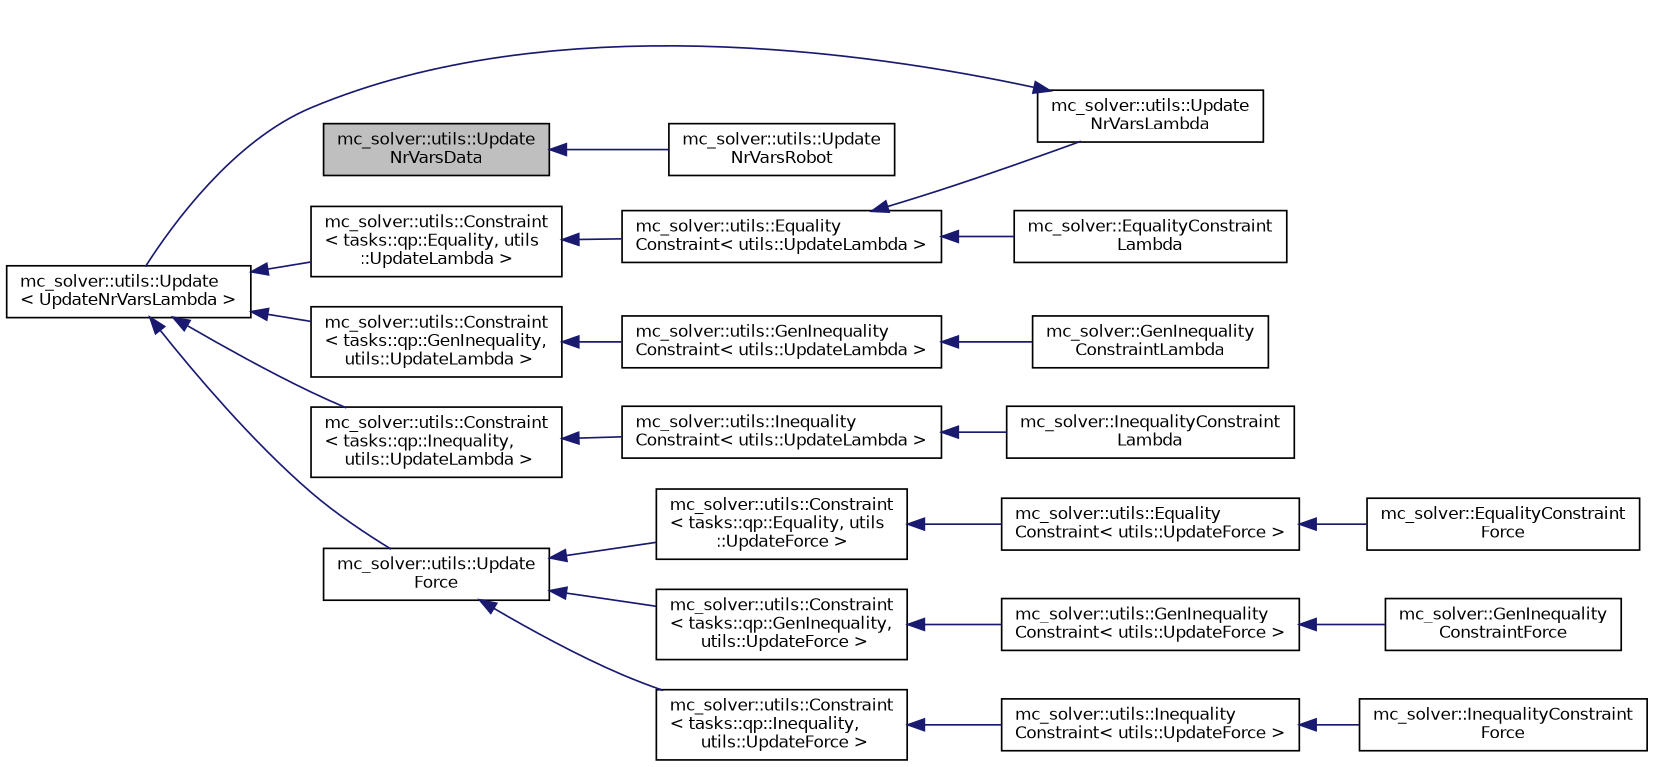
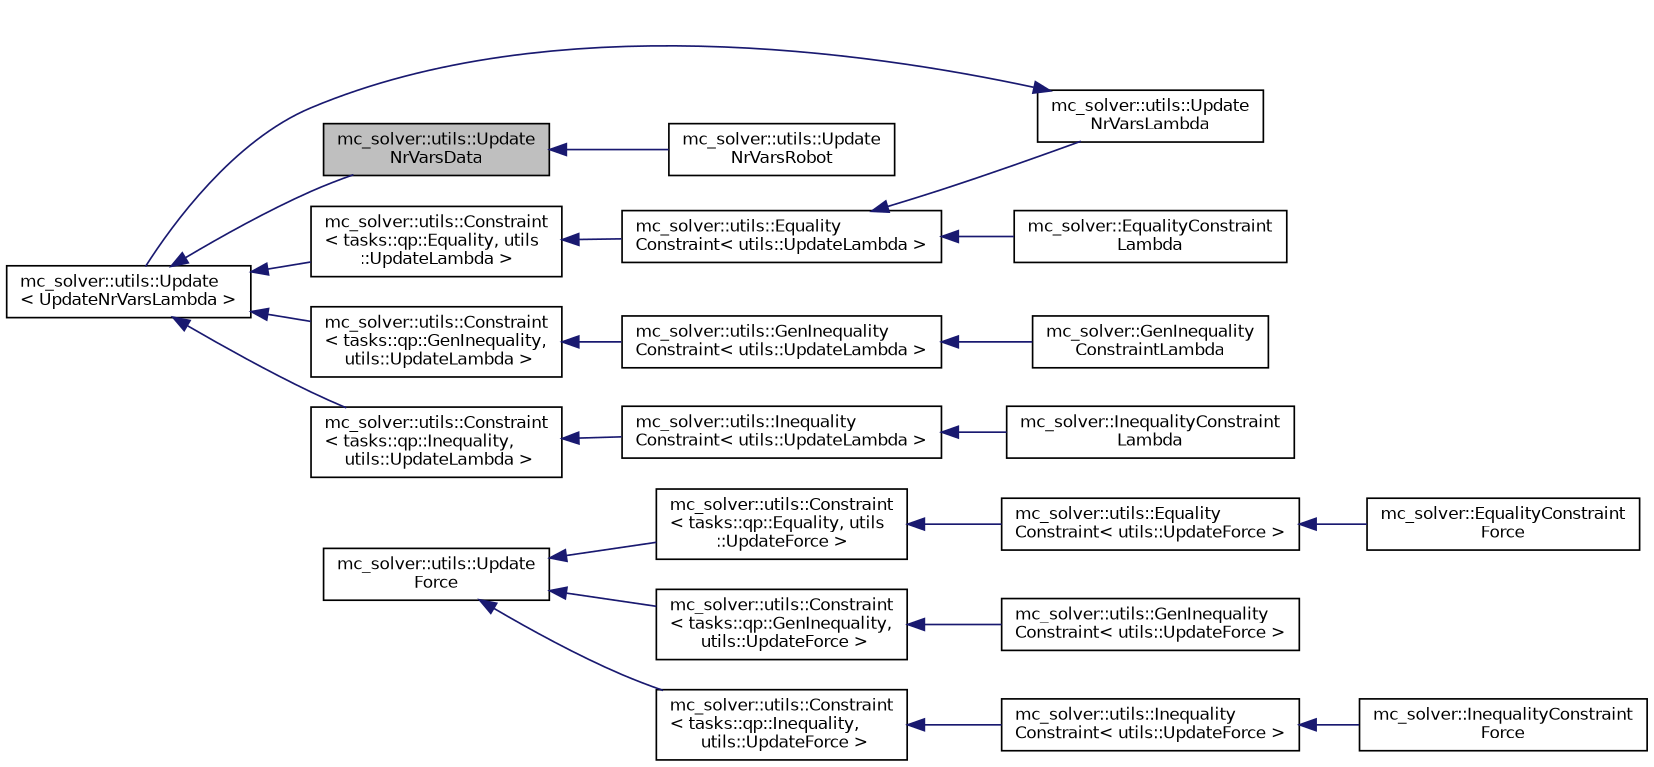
(266, 450) -> (268, 212)
(1503, 624) -> none
